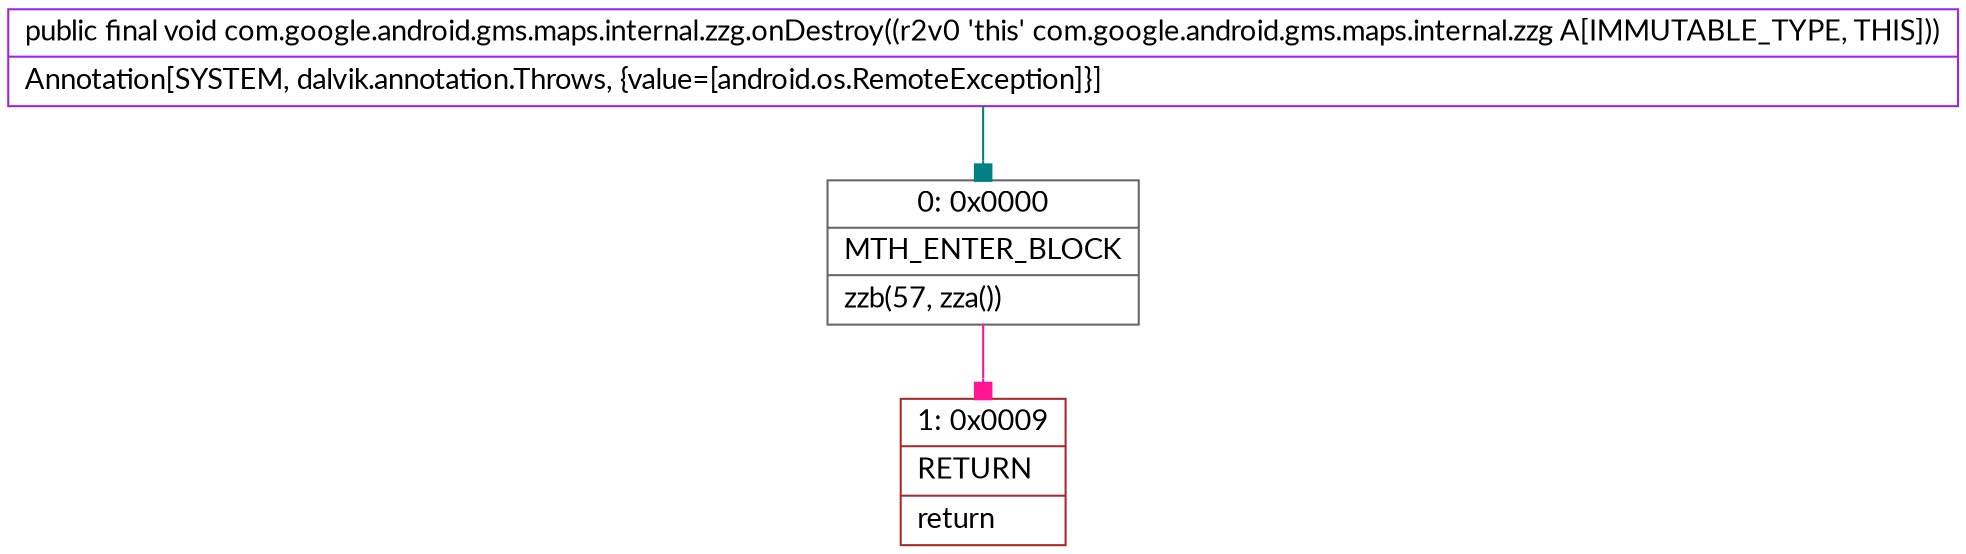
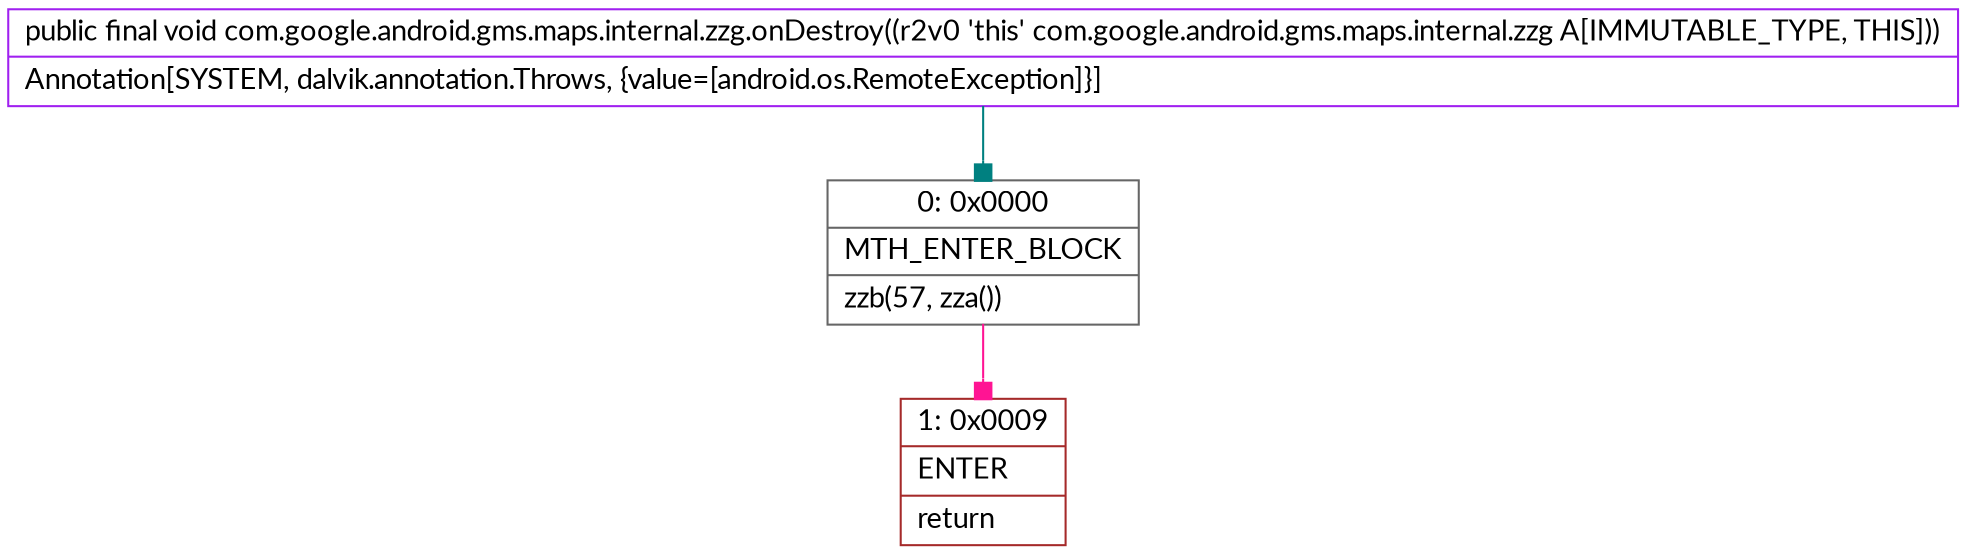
(975, 470) -> (964, 470)
